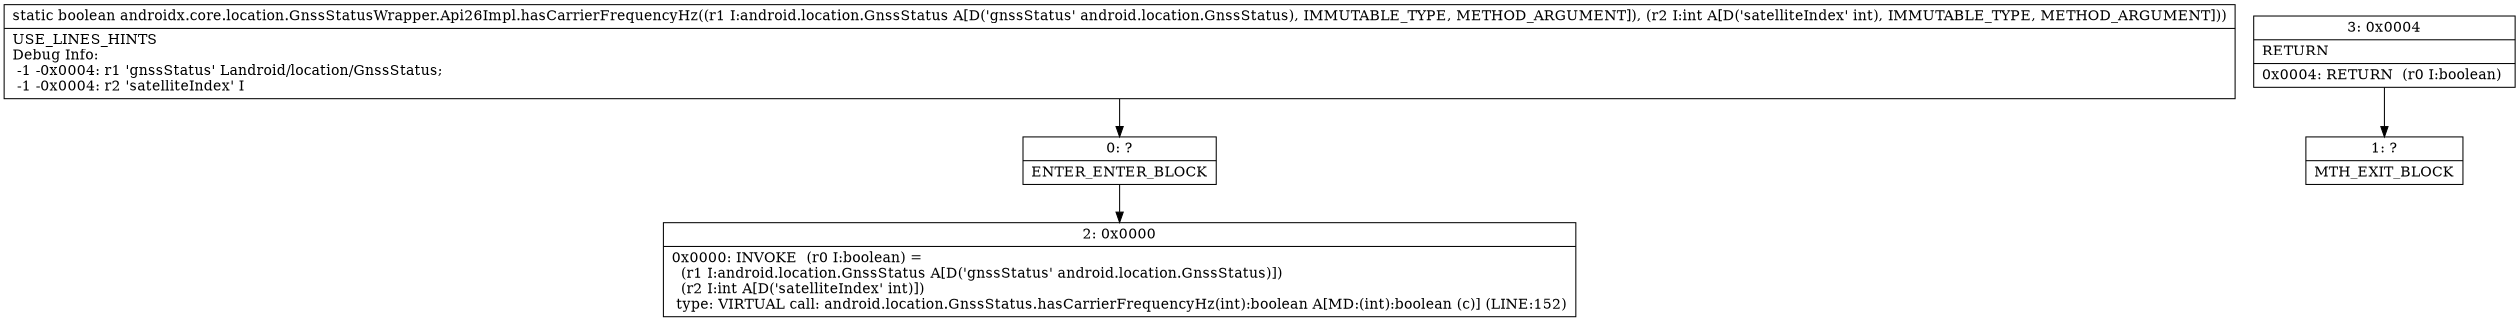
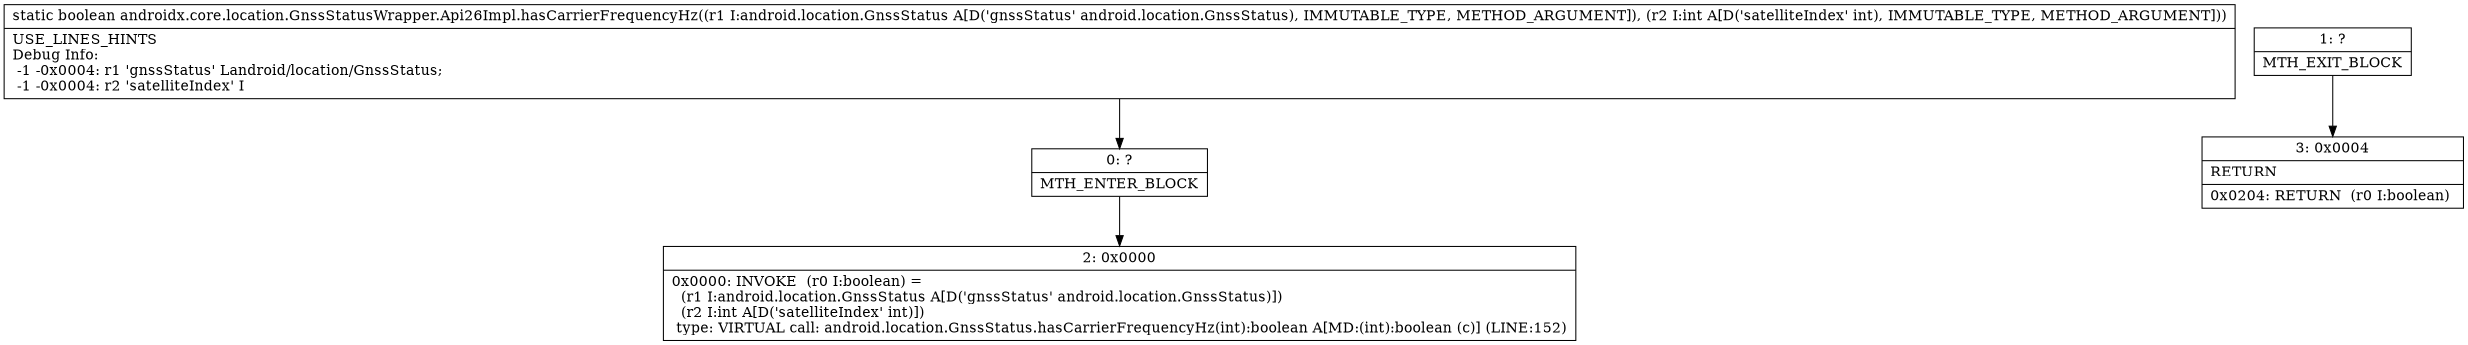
(2384, 75) -> (2333, 196)
(2384, 107) -> (2333, 101)
(1120, 172) -> (1120, 184)
